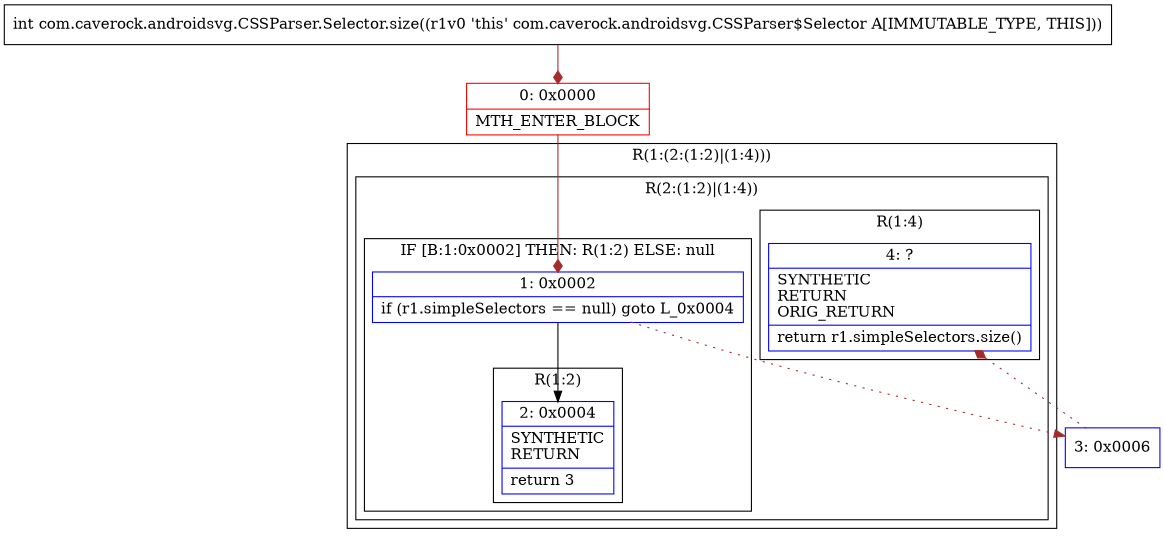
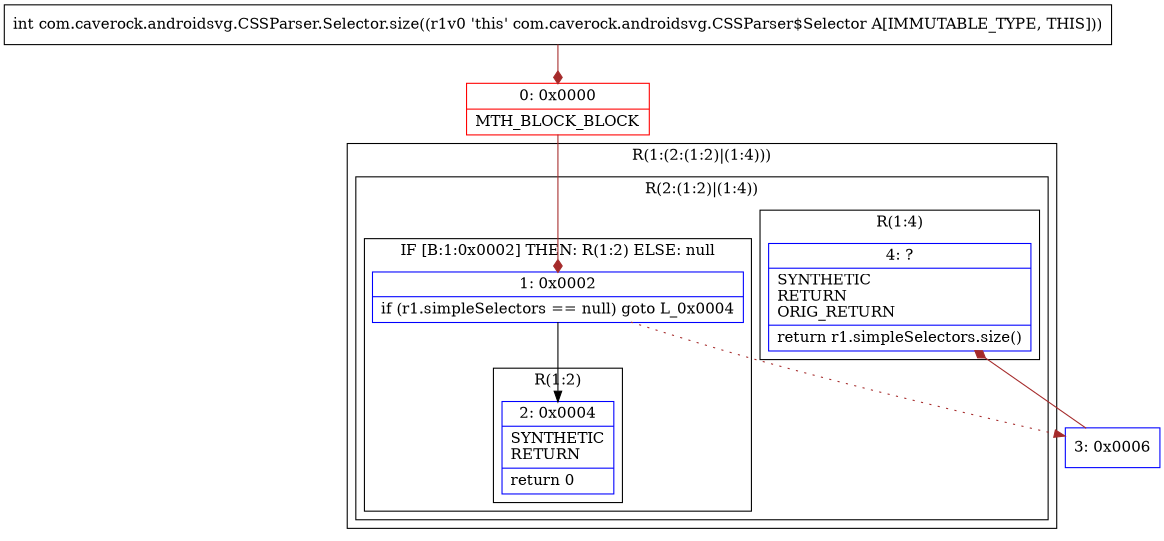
(558, 121) -> (557, 121)
(1036, 393) -> (1036, 393)
(543, 481) -> (543, 481)
